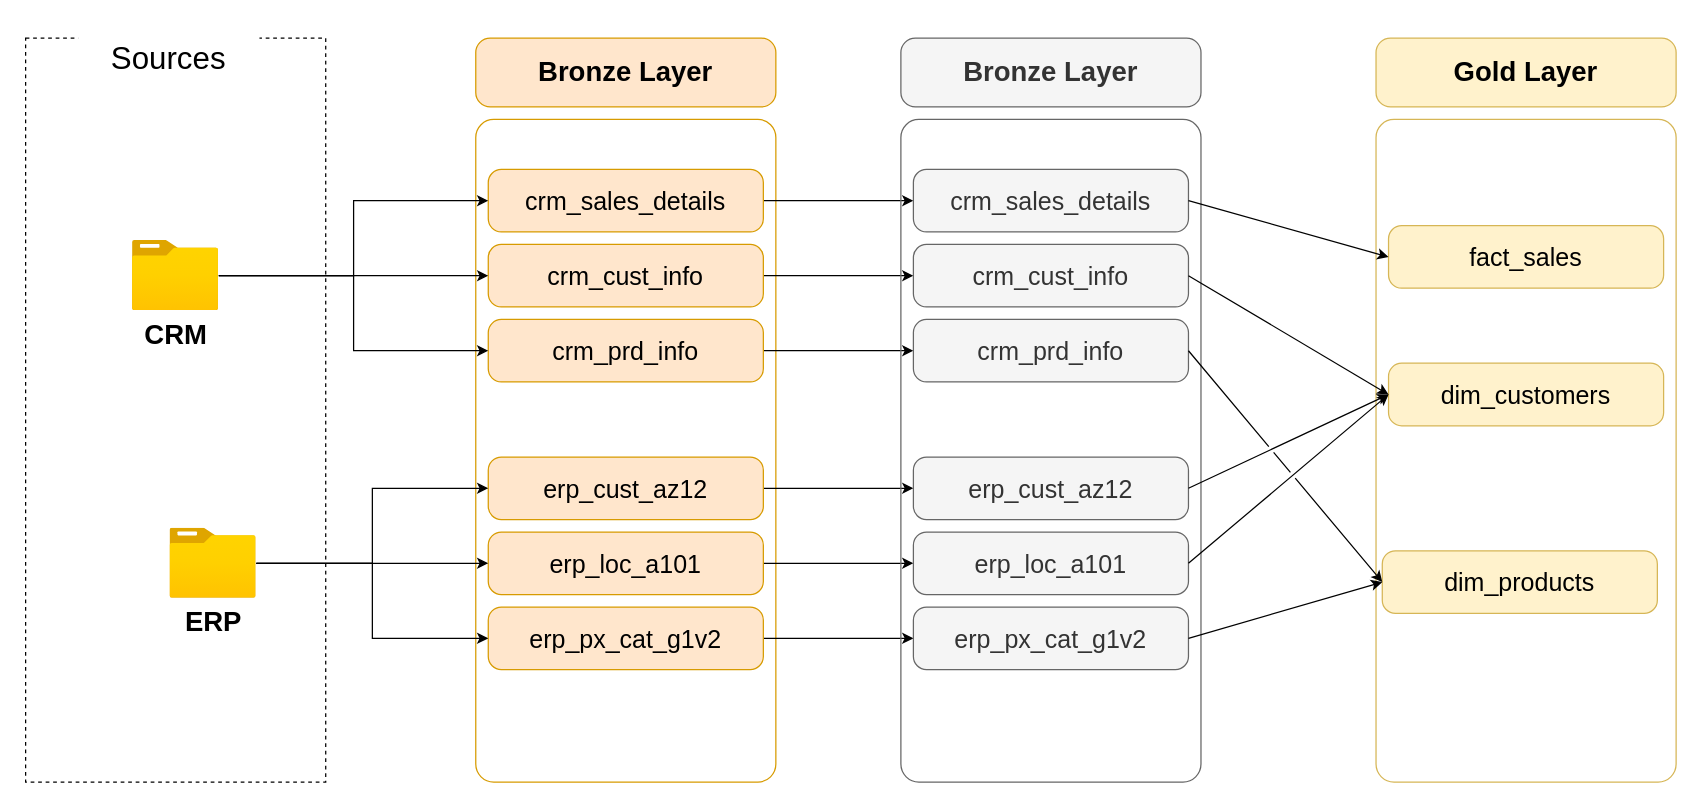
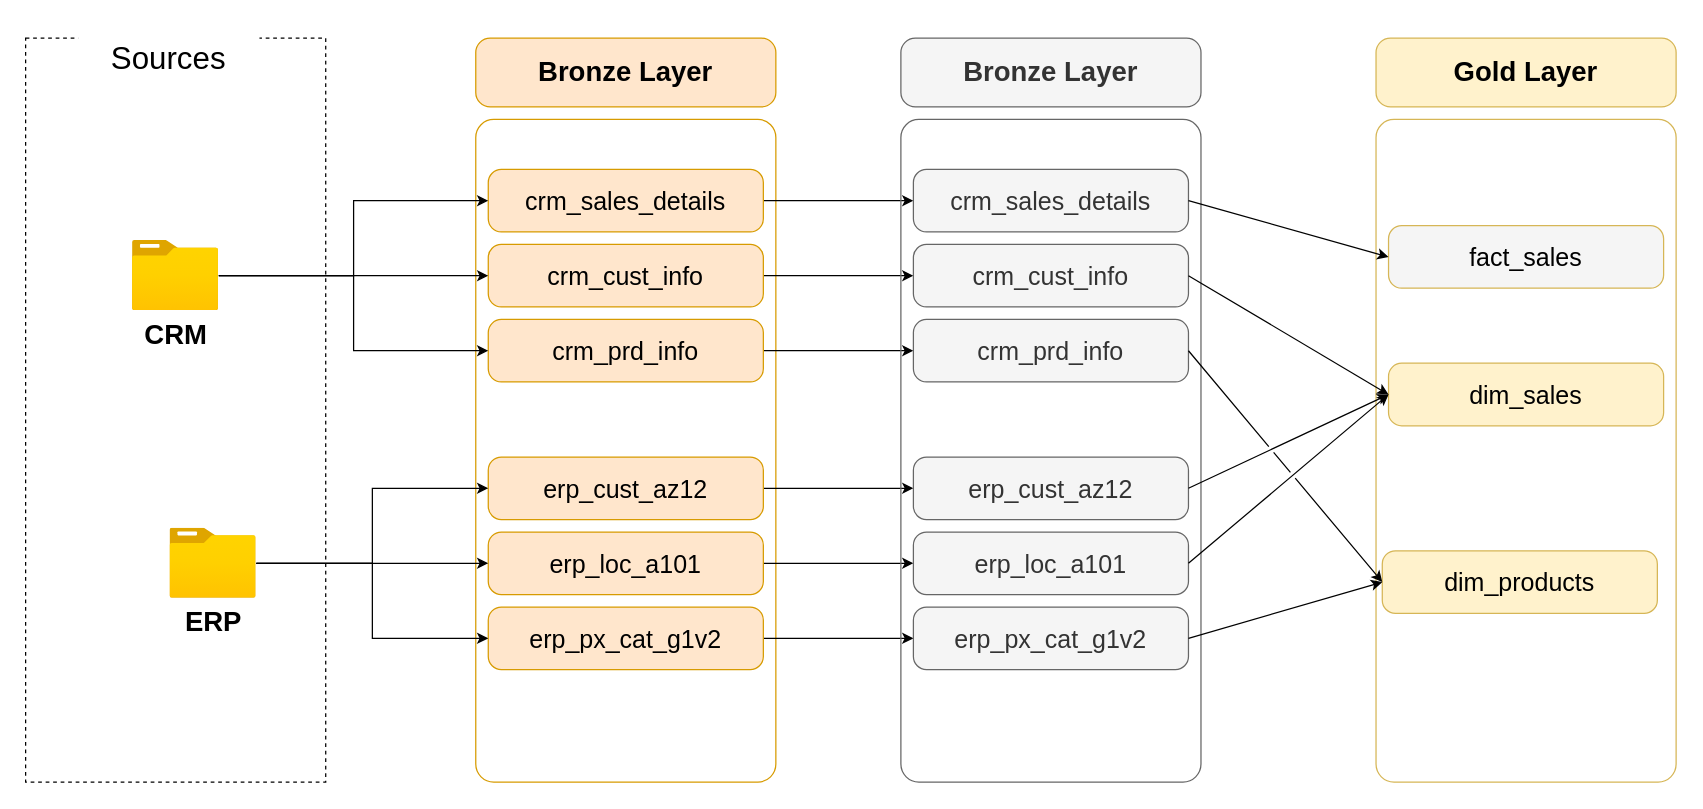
(1526, 257) -> (1526, 257)
(1526, 394) -> (1526, 394)
